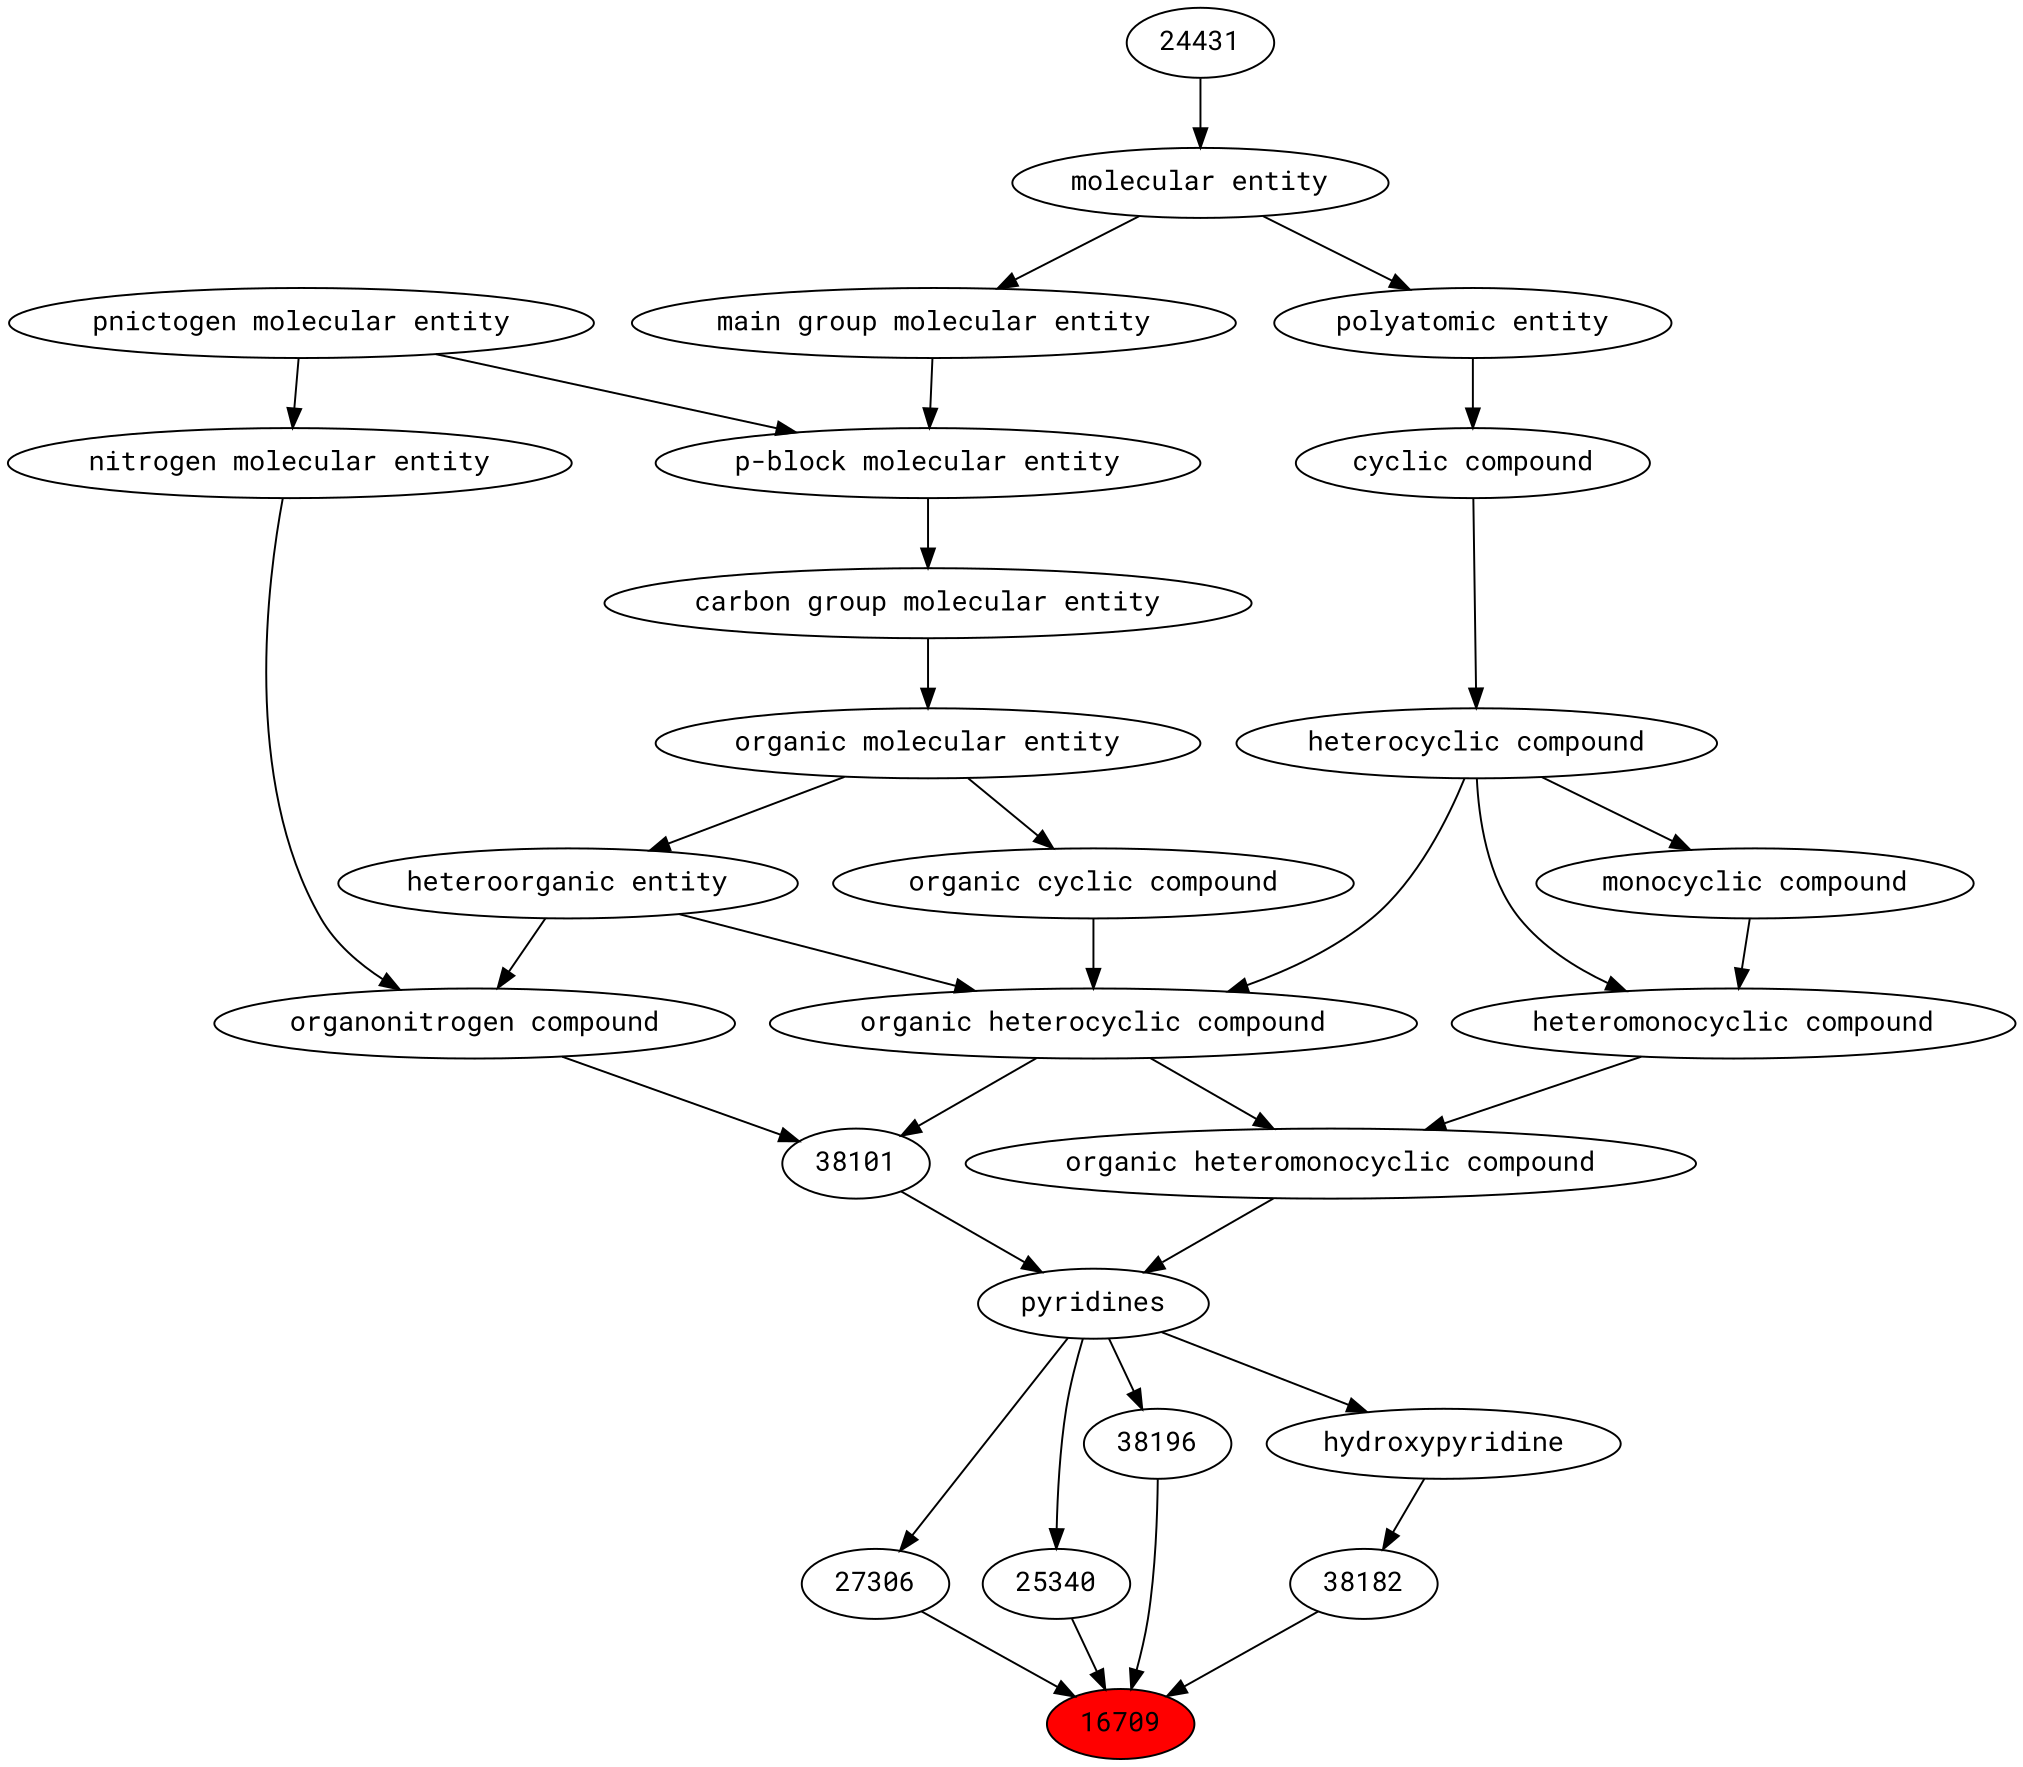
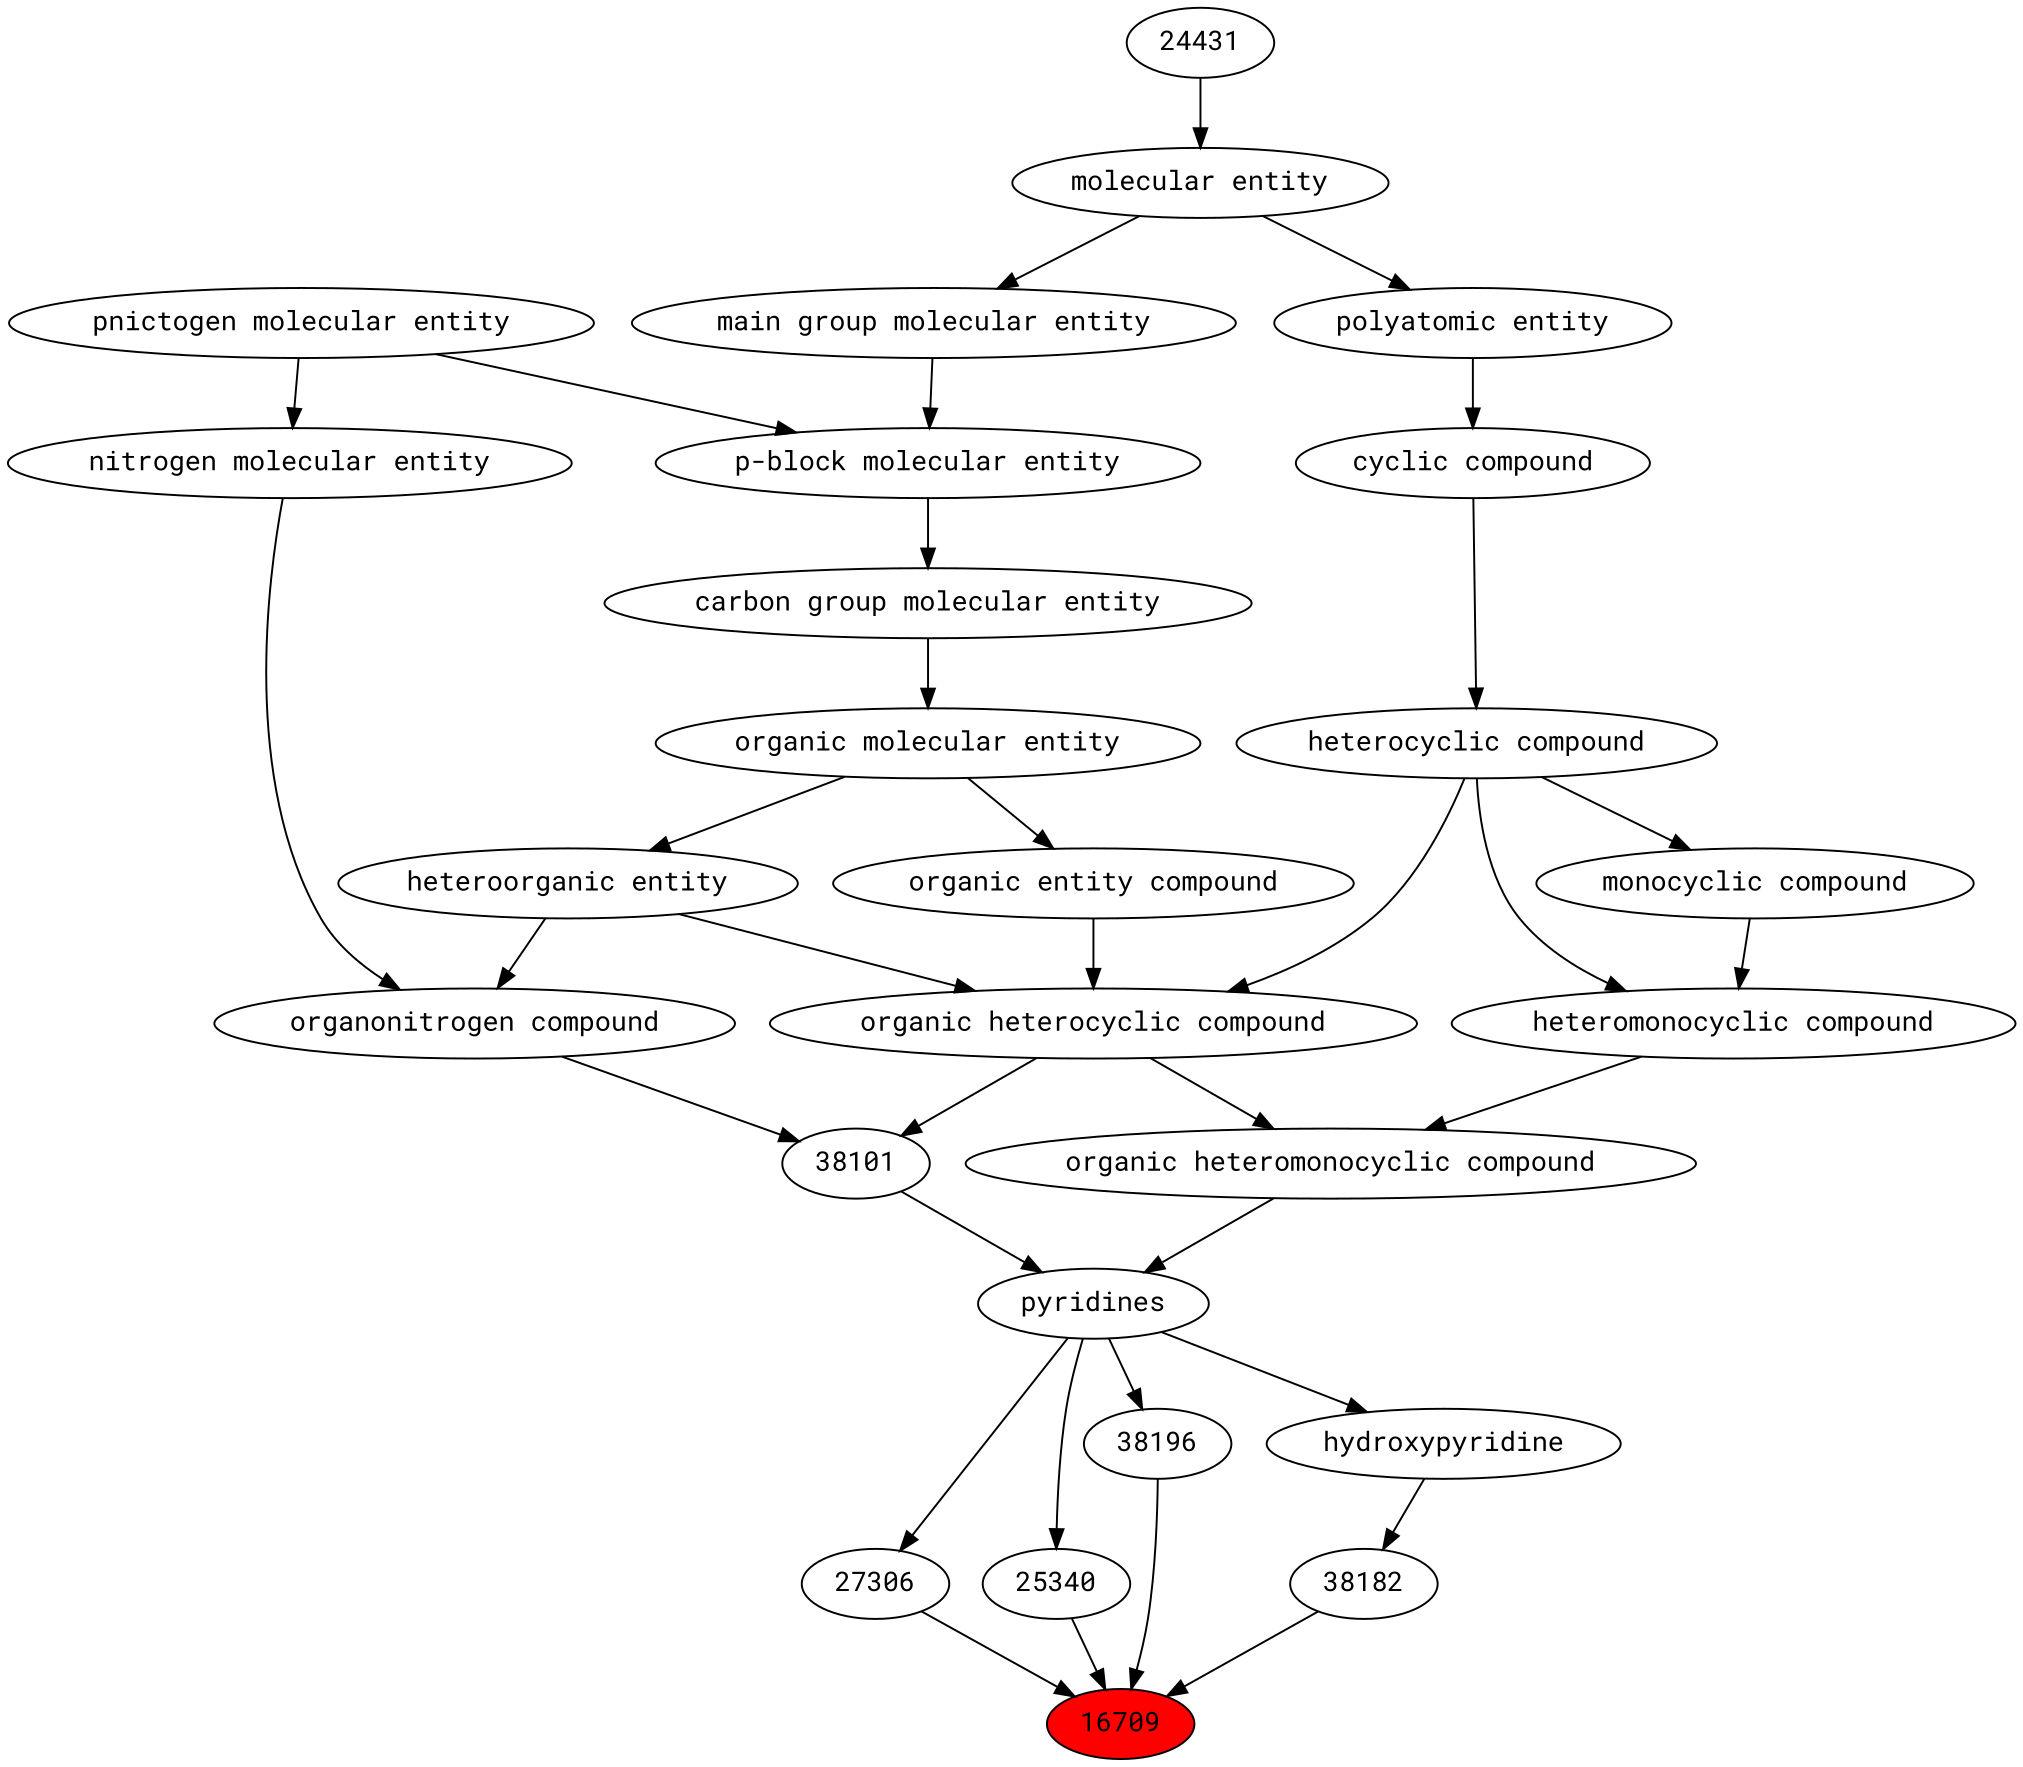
(1093, 883) -> (1093, 883)
